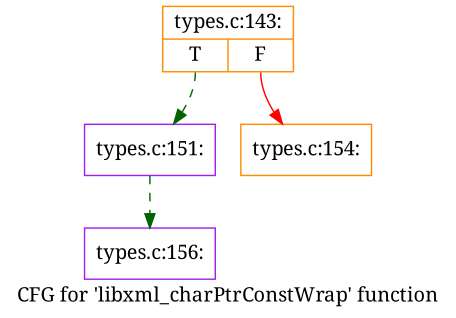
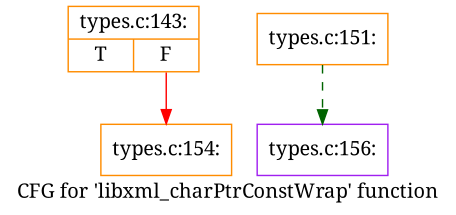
(191, 93) -> none
(150, 150) -> (323, 39)
